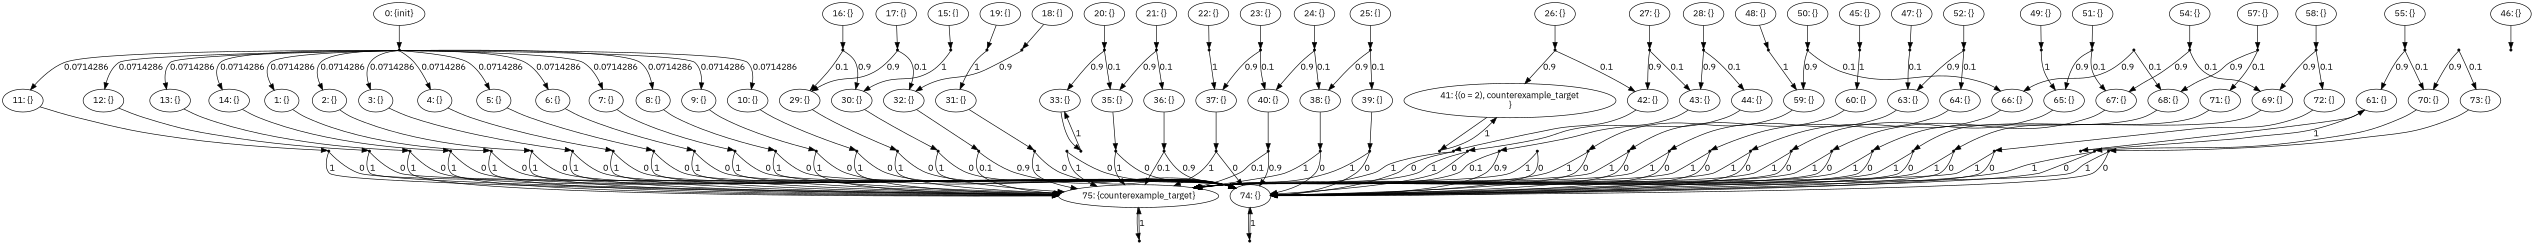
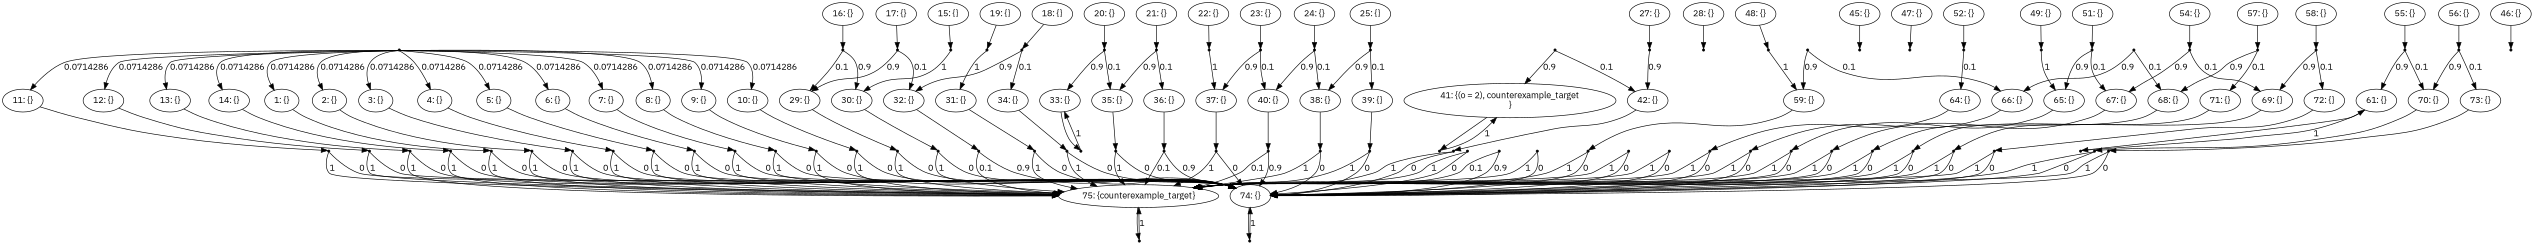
(399, 14) -> none
(1555, 14) -> none
(1808, 14) -> none
none -> (2459, 14)
none -> (1008, 101)
(1700, 101) -> none
(1752, 101) -> none
(1856, 101) -> none
(1908, 101) -> none
